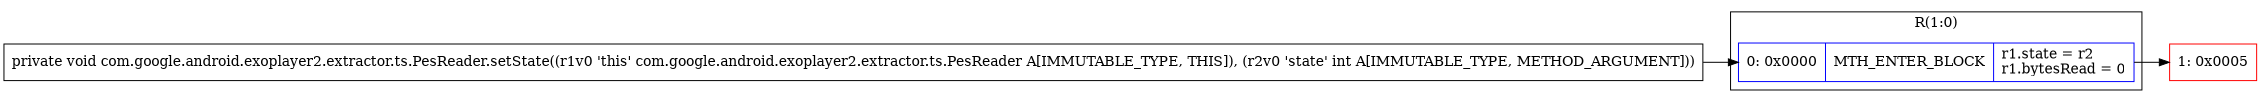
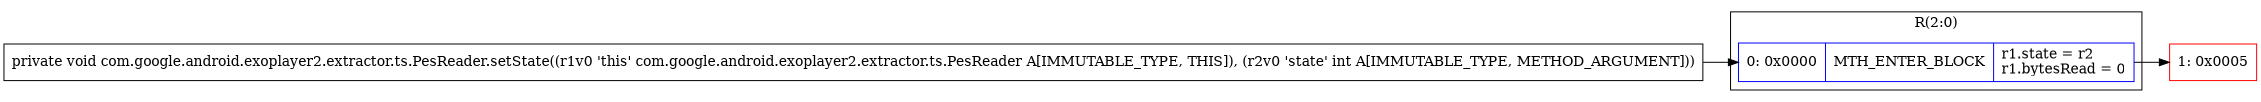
(1936, 23) -> (1936, 23)
